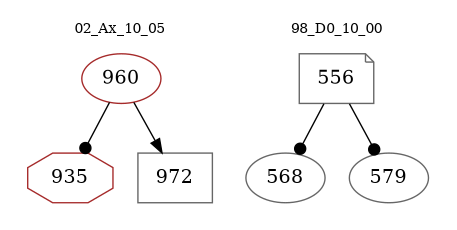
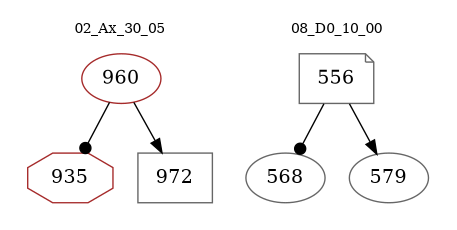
(120, 30) -> (120, 30)
(337, 30) -> (337, 30)
(361, 124) -> (360, 123)
